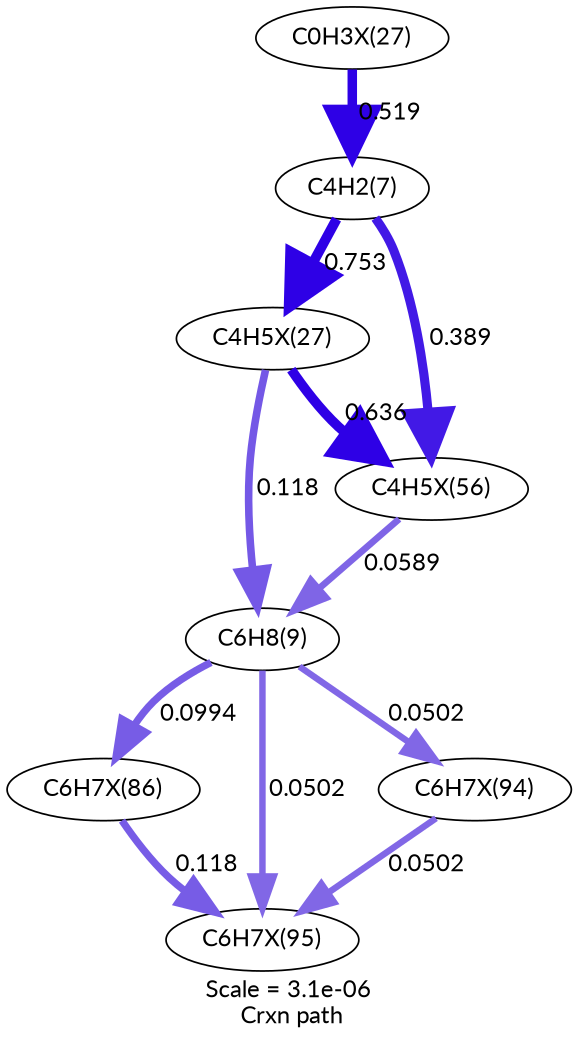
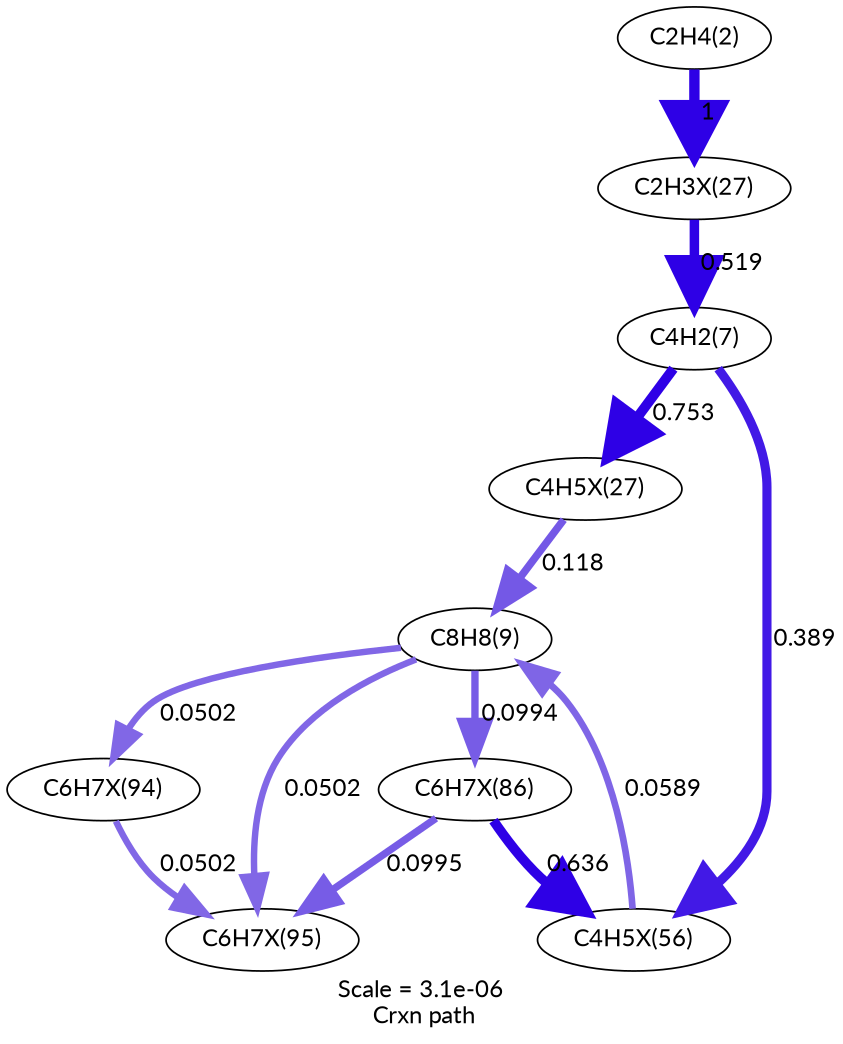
(352, 38) -> (694, 188)
none -> (694, 38)
(316, 403) -> (518, 854)
(262, 639) -> (475, 639)
(204, 865) -> (422, 865)
